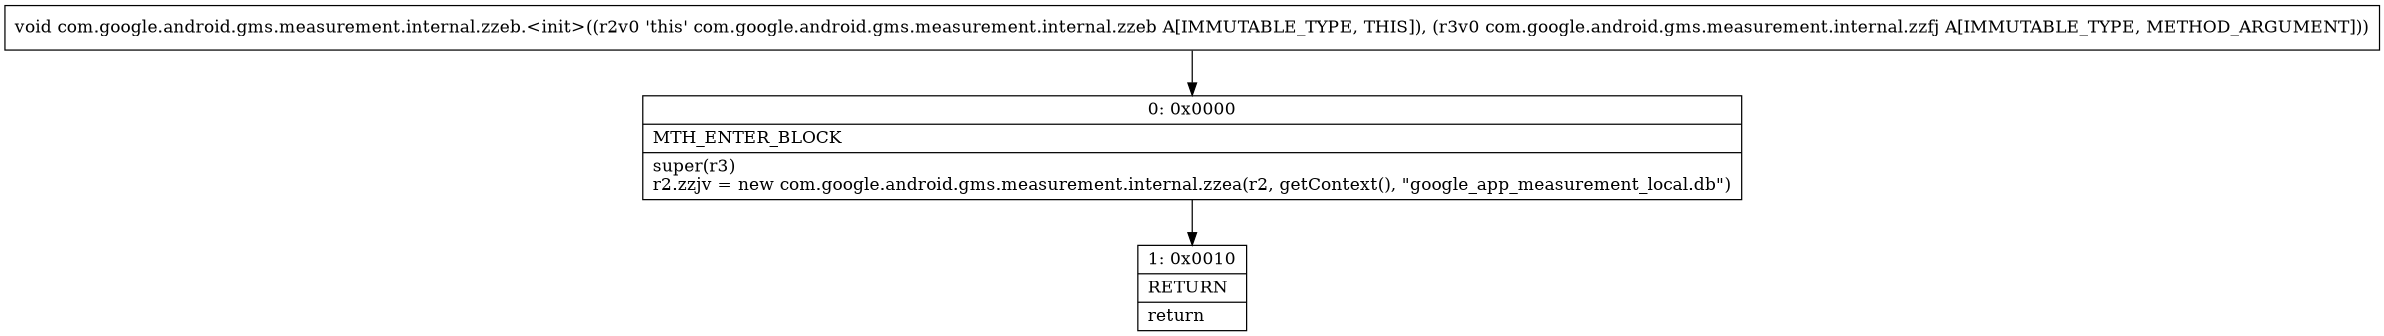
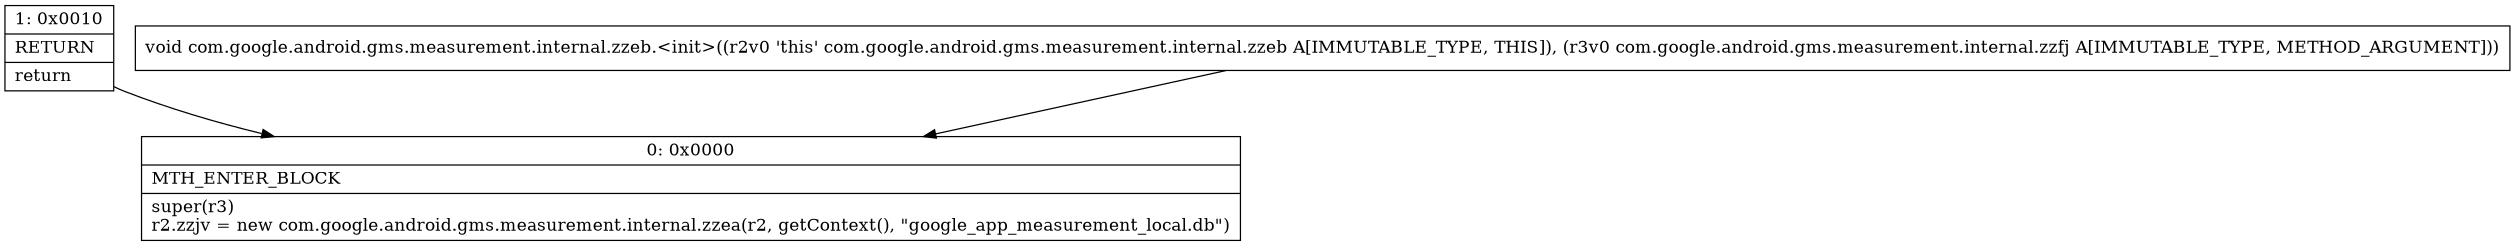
(1192, 216) -> (187, 113)
